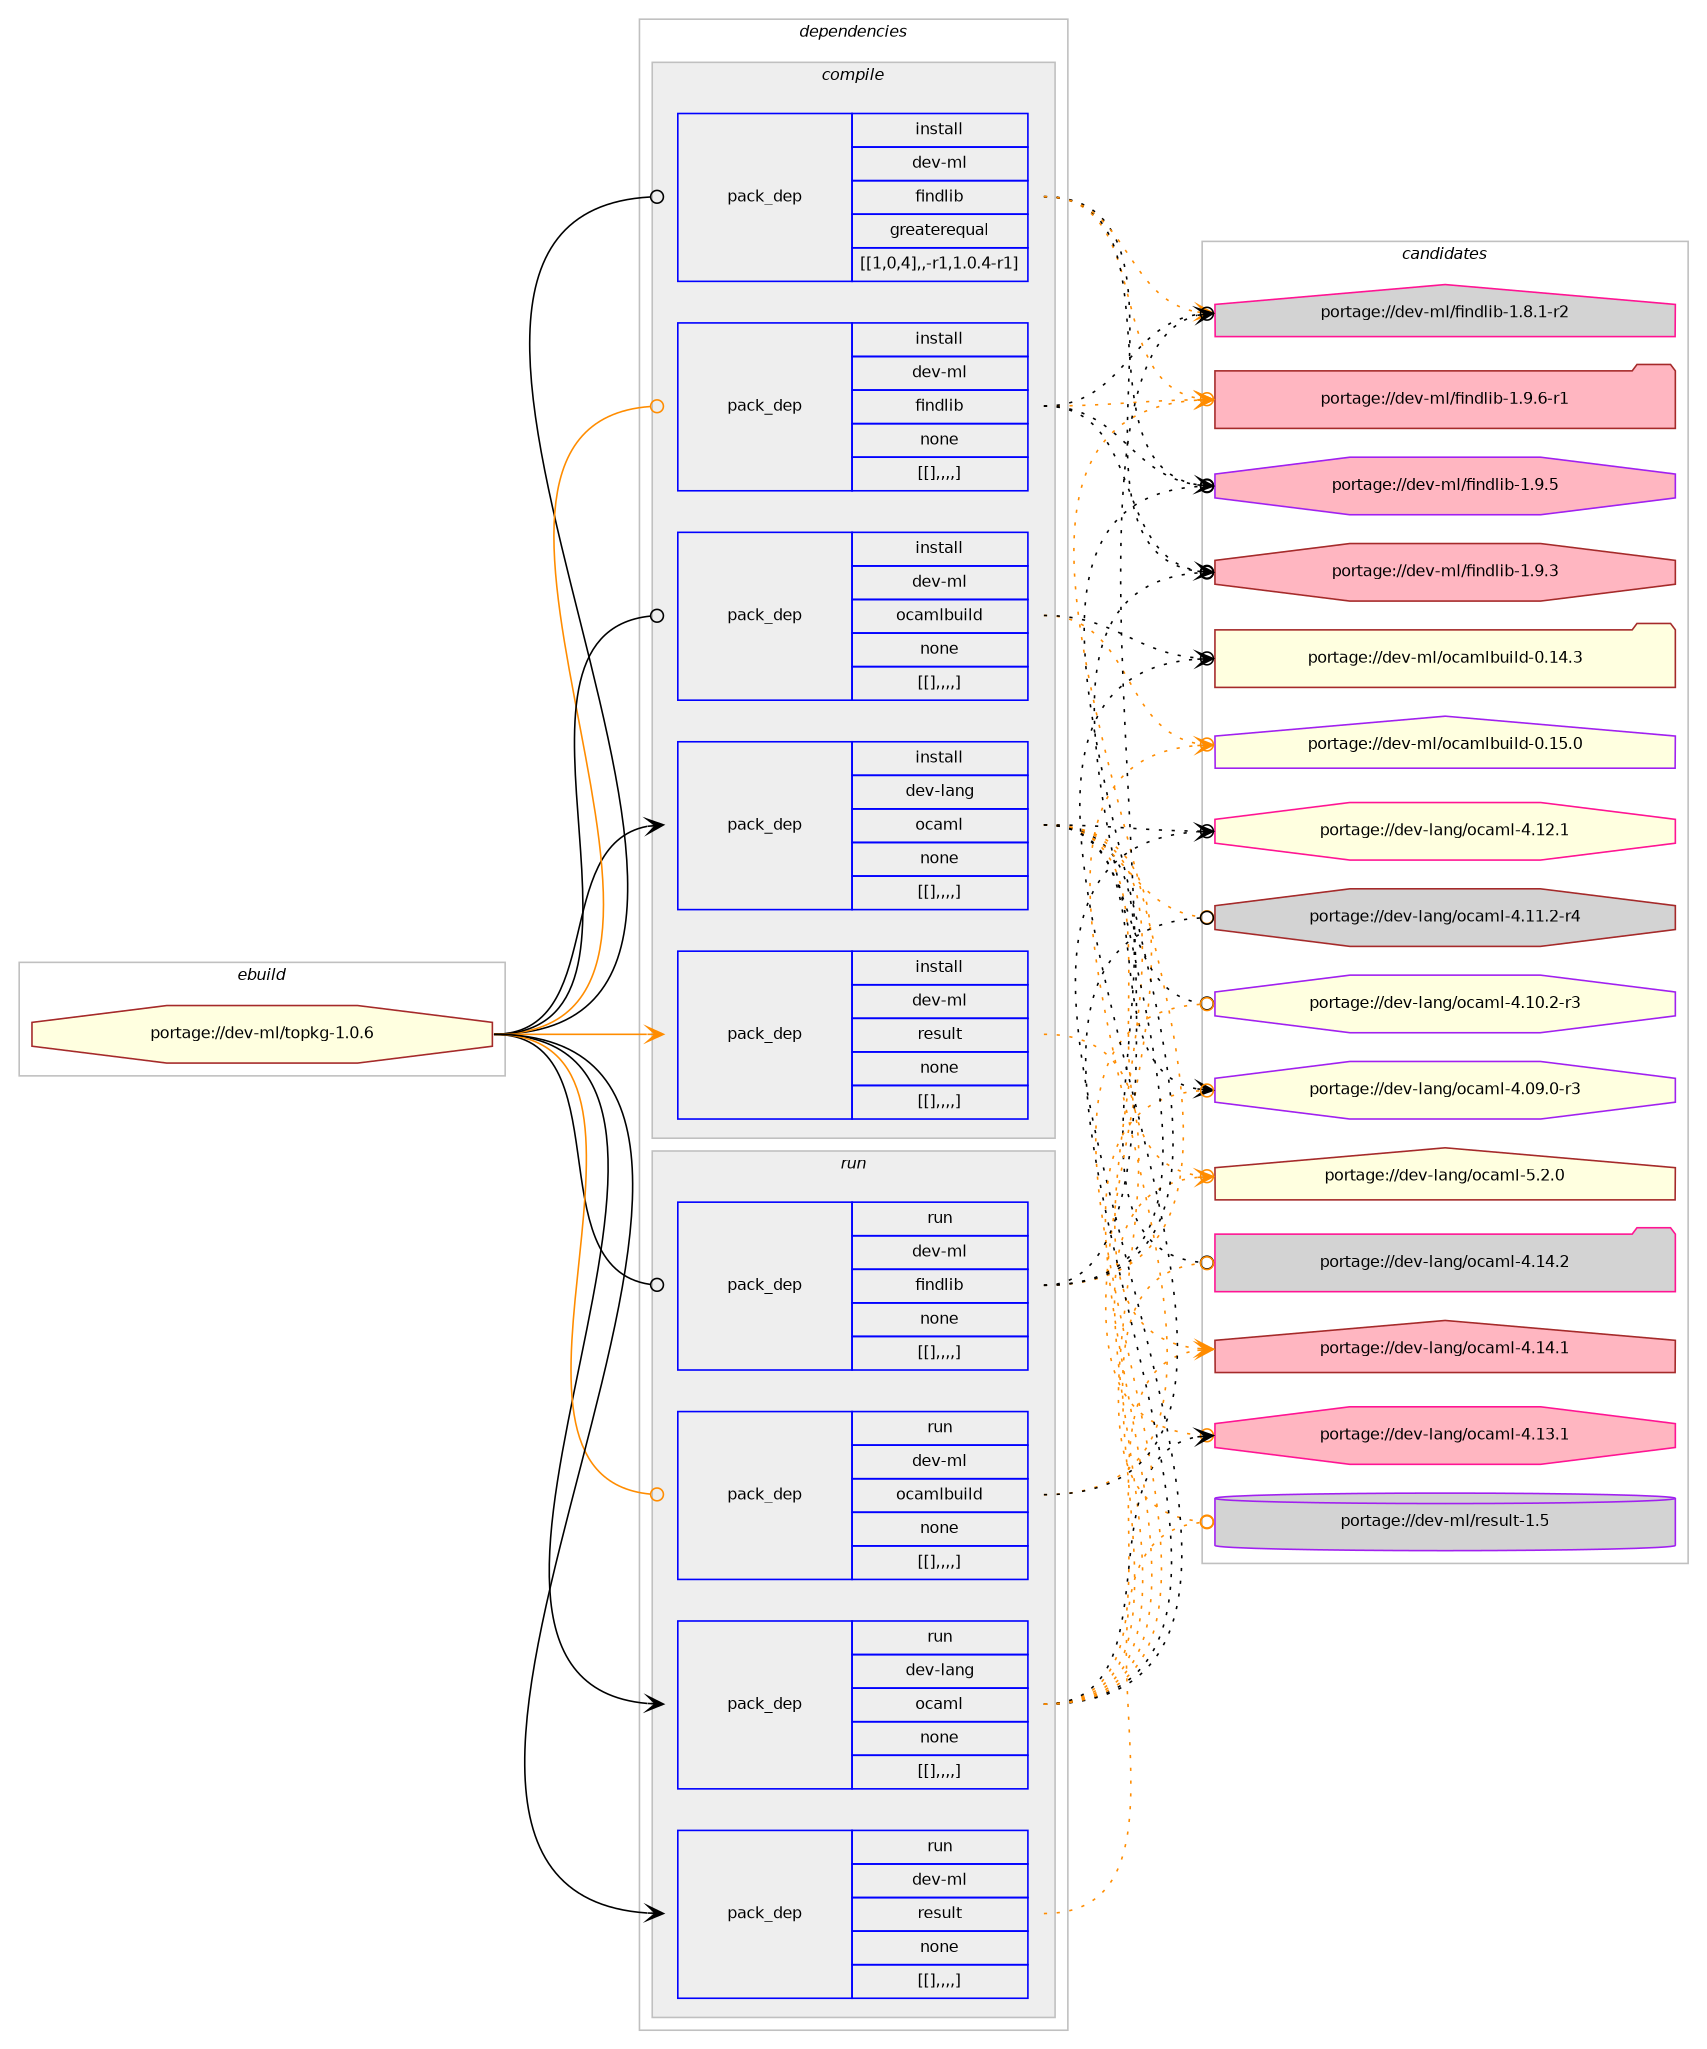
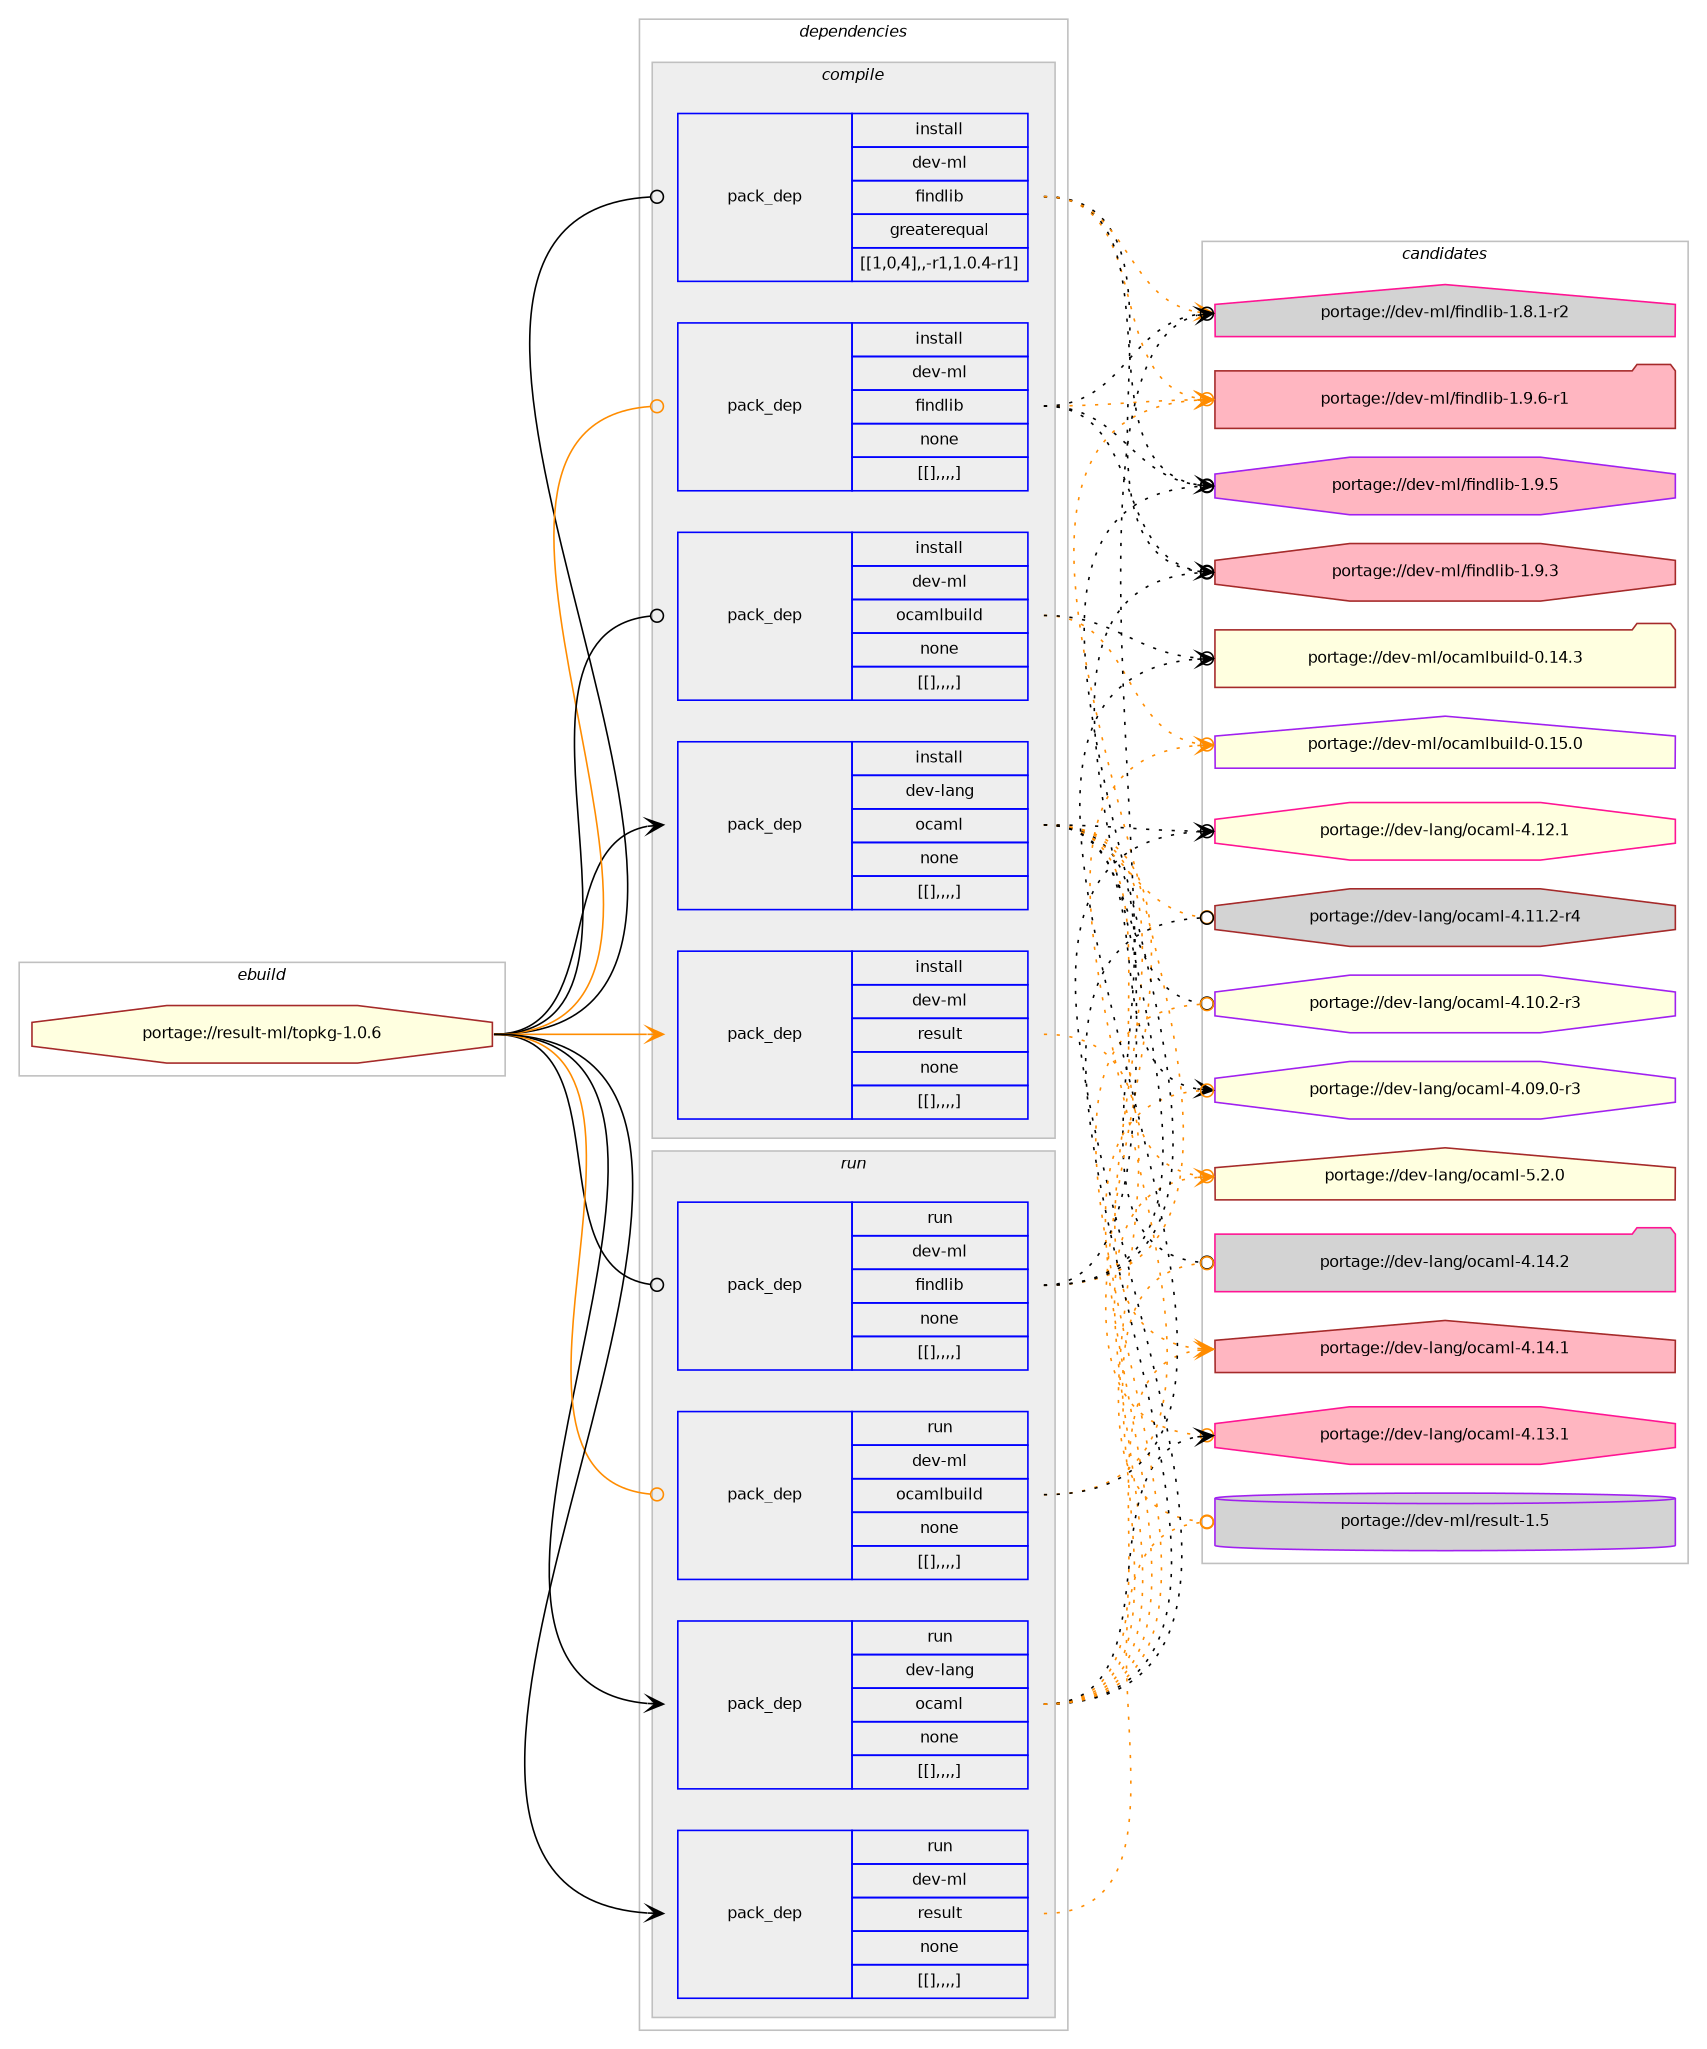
(262, 1034) -> (262, 1034)
